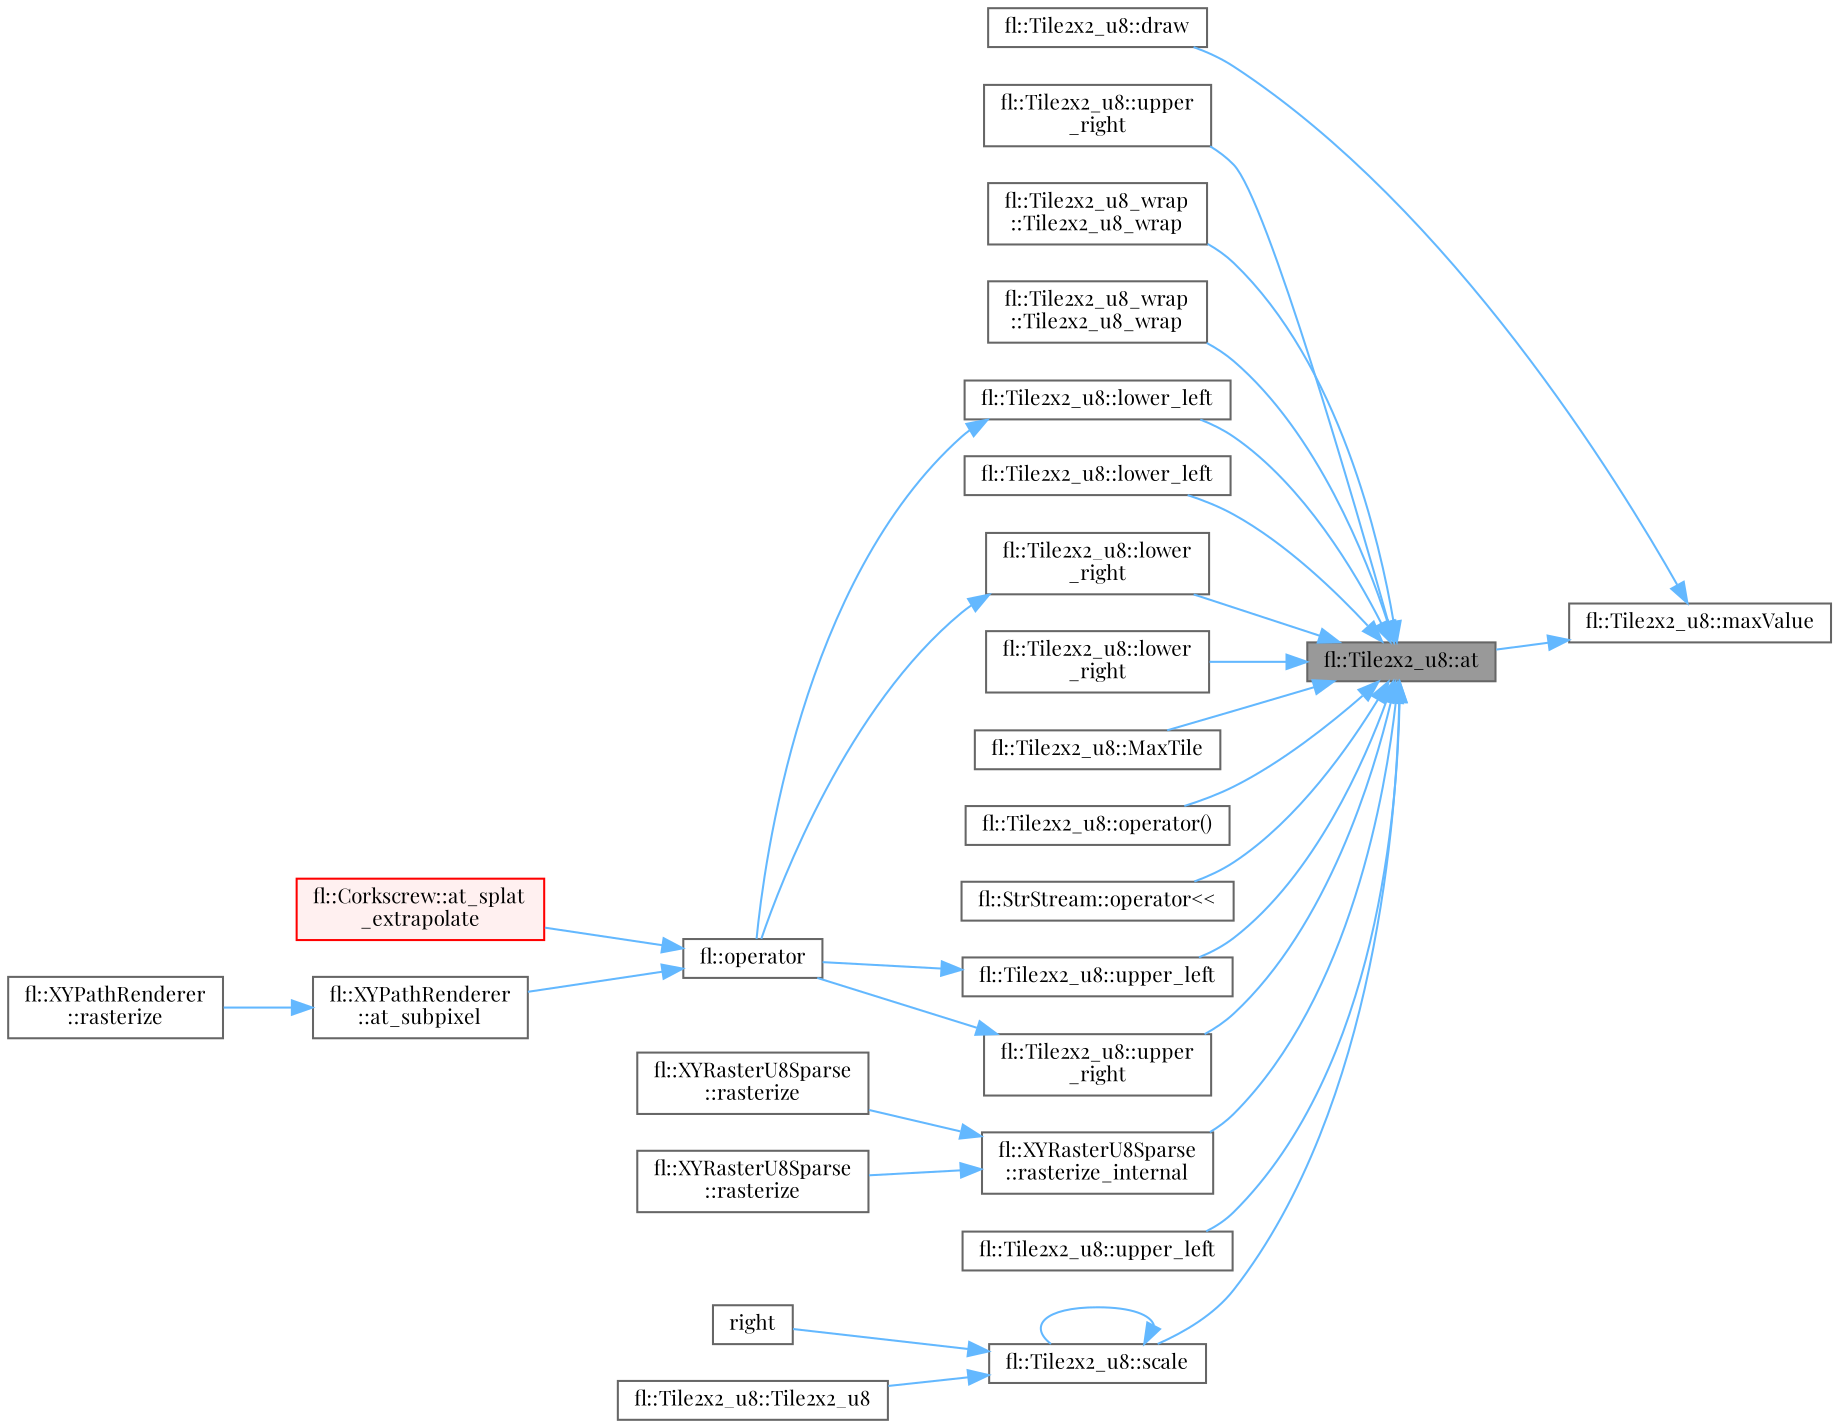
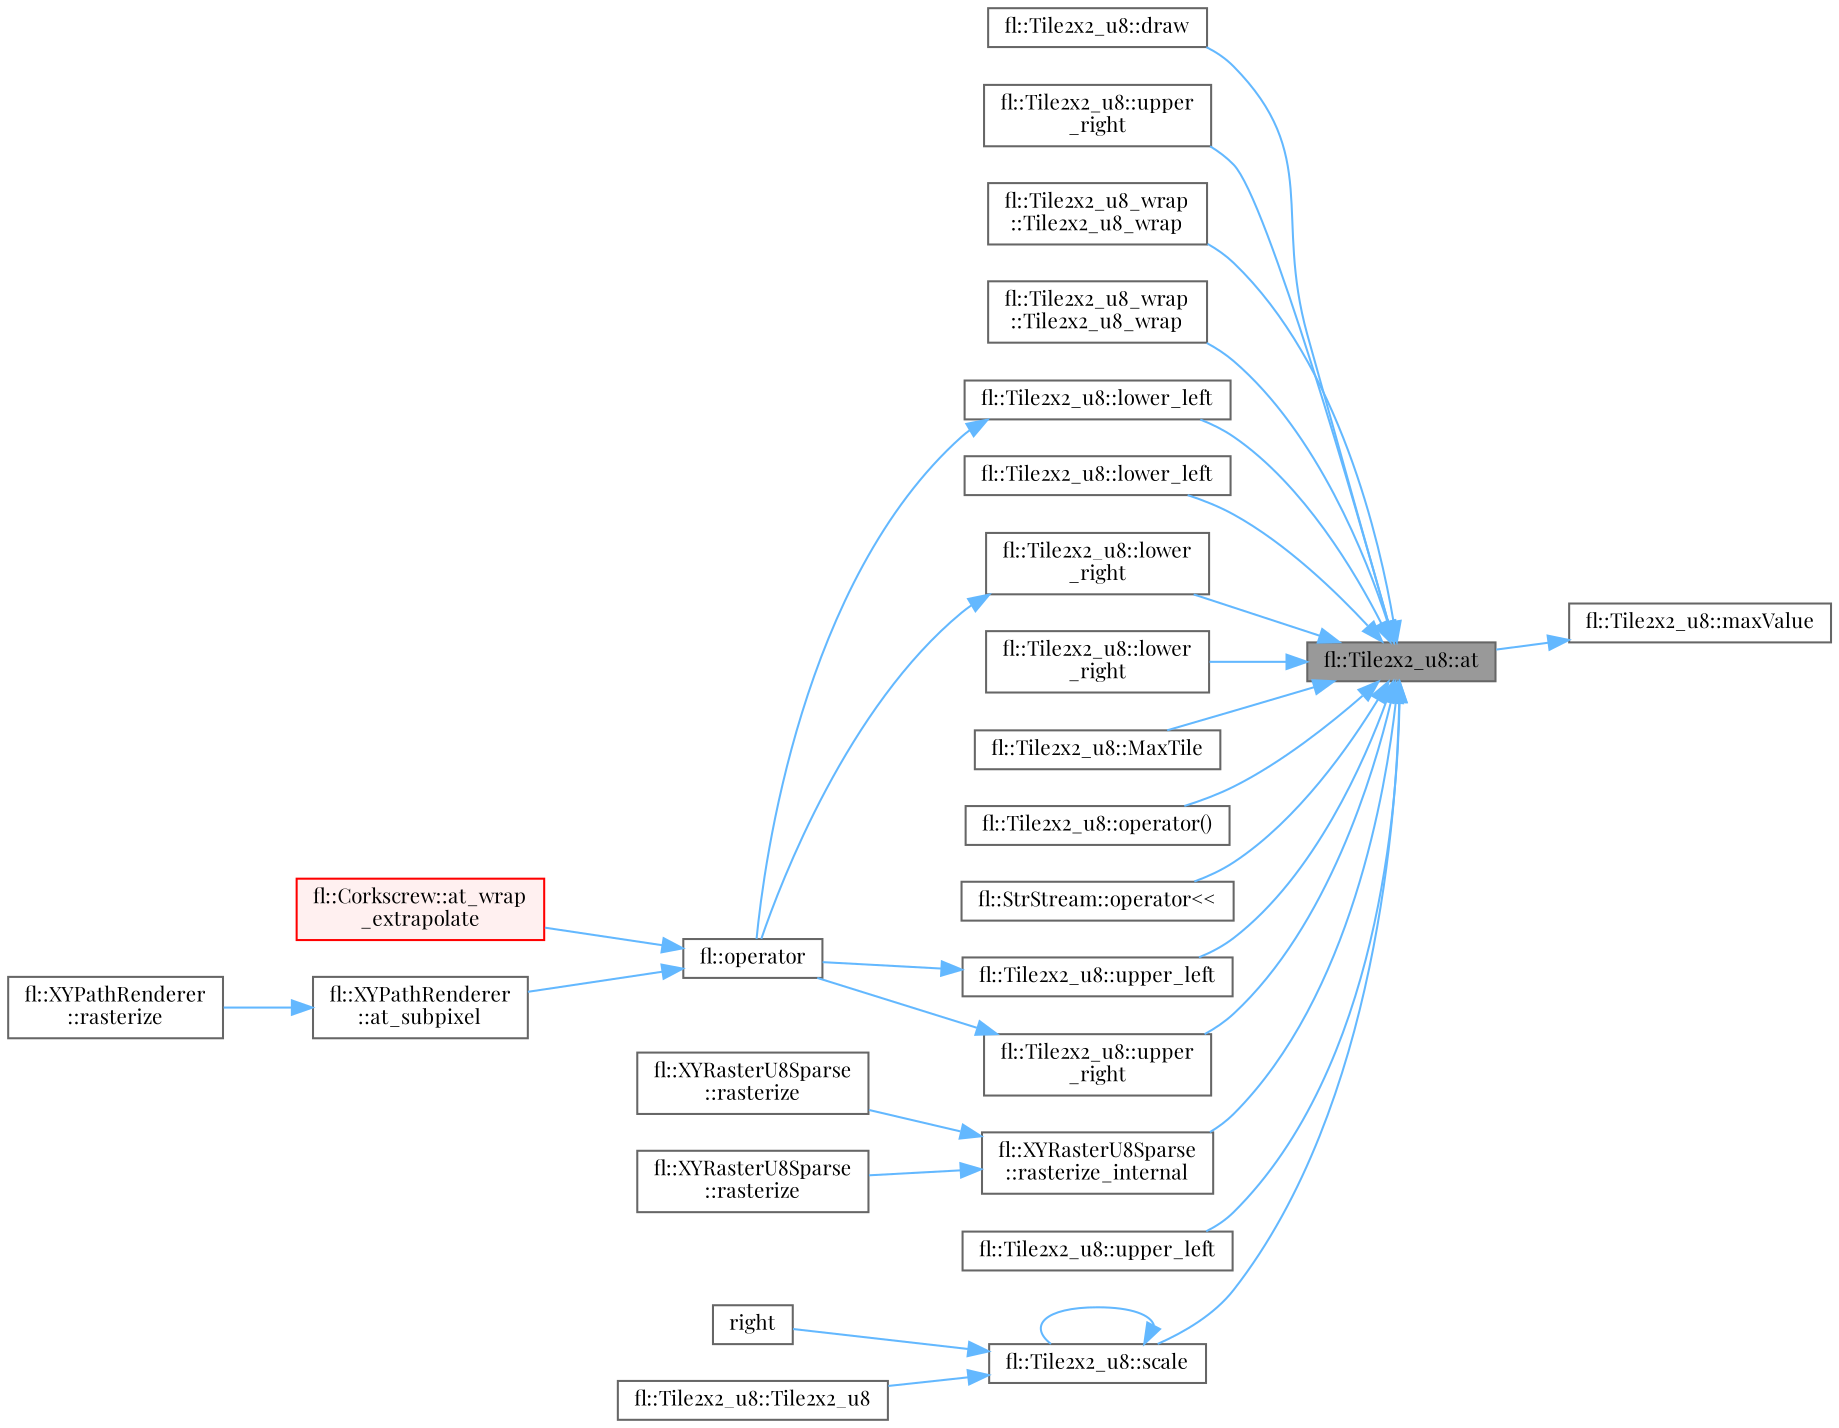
(1469, 284) -> (1297, 279)
(420, 909) -> (420, 909)
